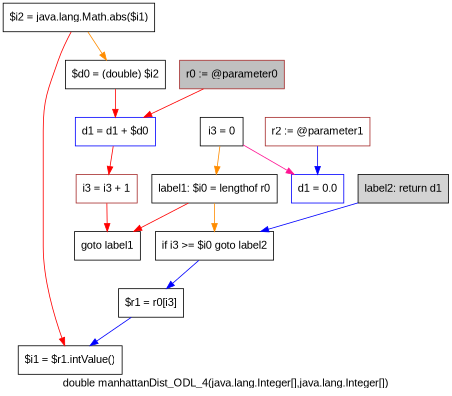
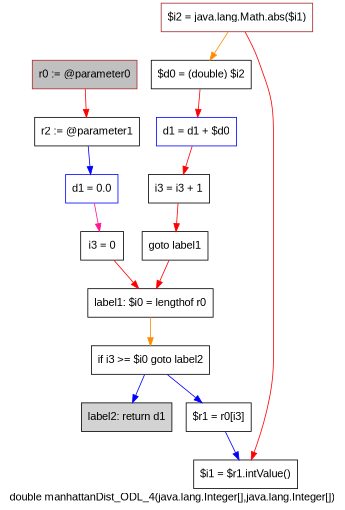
(79, 17) -> (237, 17)
(177, 101) -> (86, 99)
(318, 132) -> (87, 132)
(219, 156) -> (124, 271)
(265, 158) -> (96, 213)
(107, 189) -> (179, 189)
(165, 215) -> (164, 271)
(313, 216) -> (140, 385)
